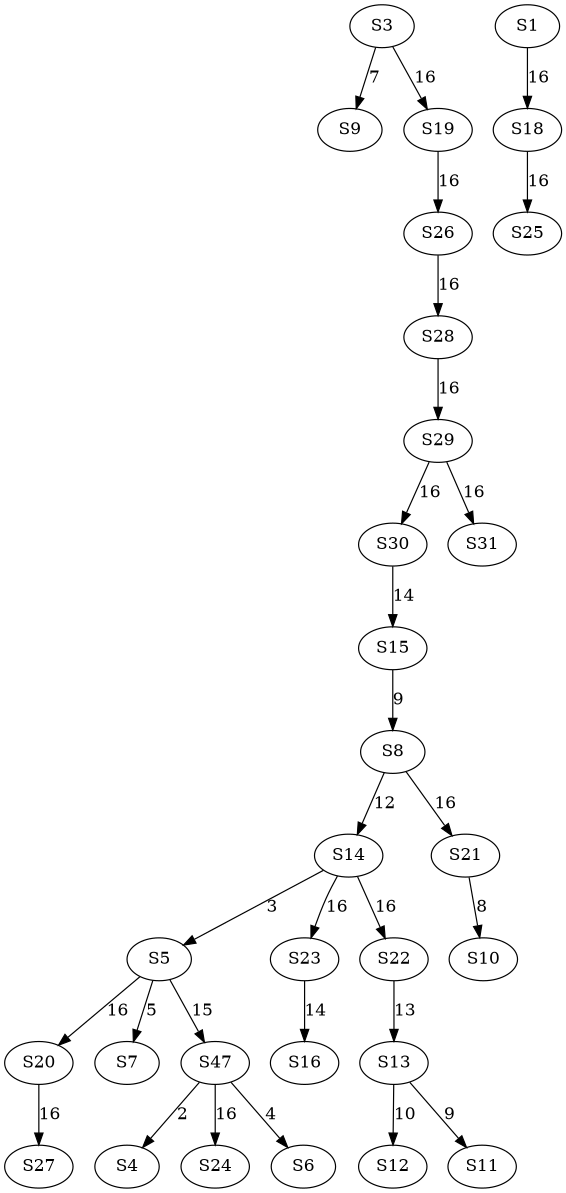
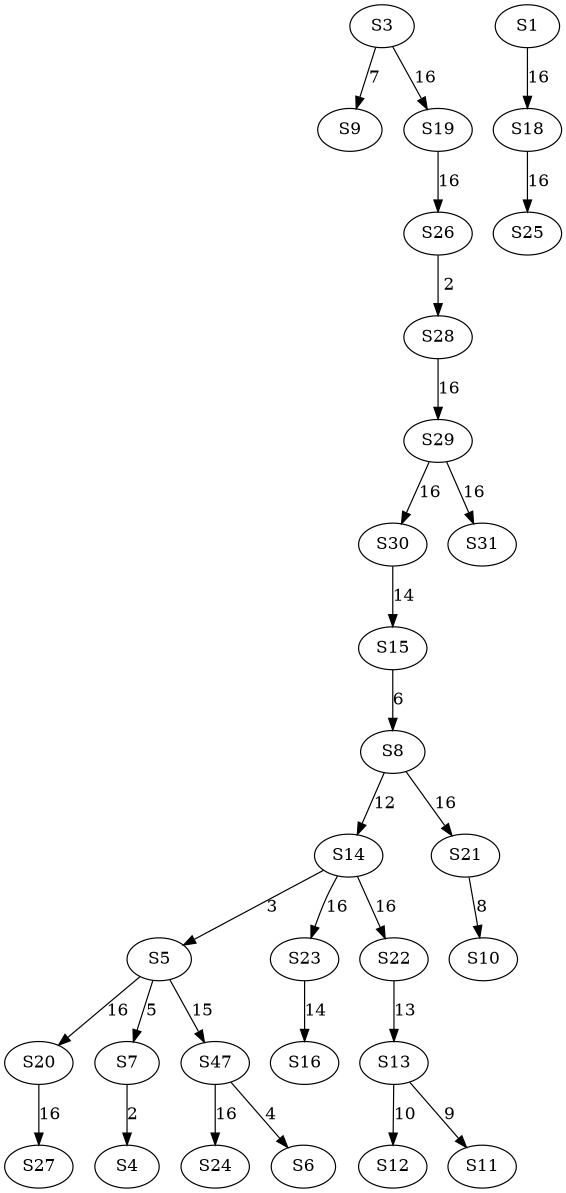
(449, 285) -> (449, 285)
(399, 700) -> (399, 700)
(175, 1110) -> (127, 1109)
